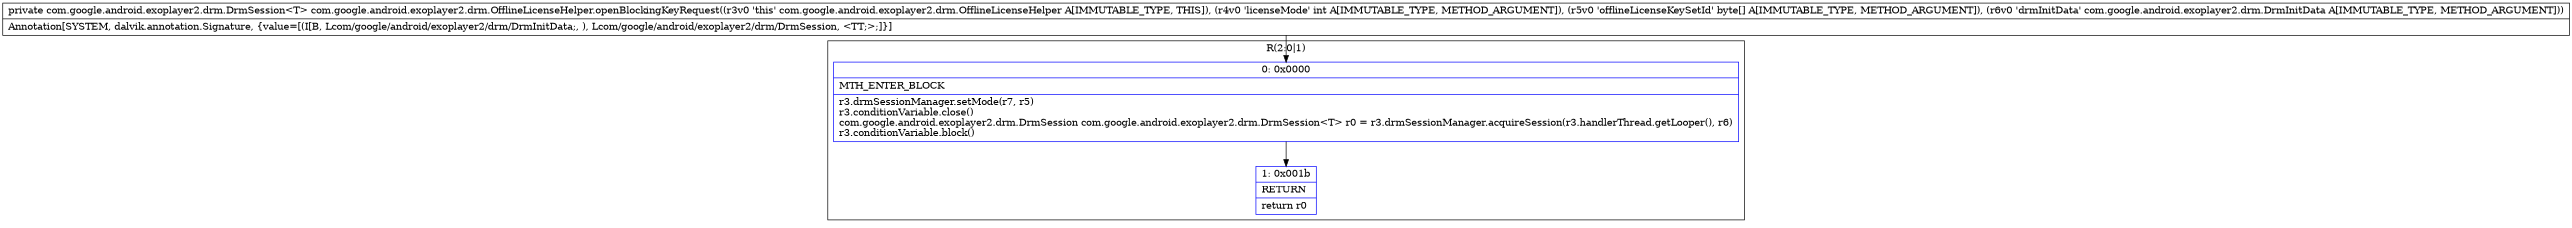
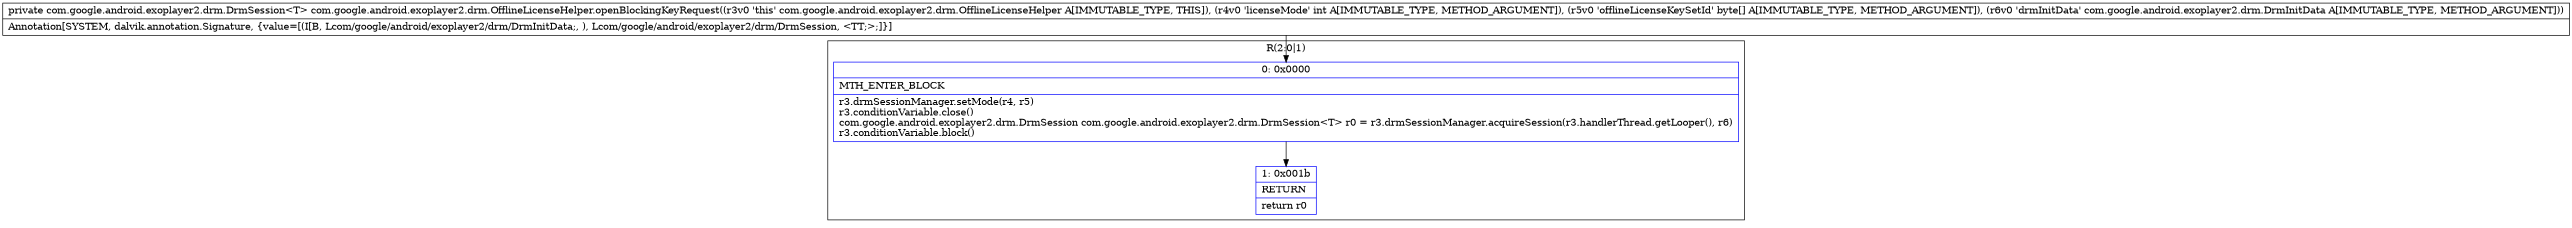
(937, 102) -> (937, 102)
